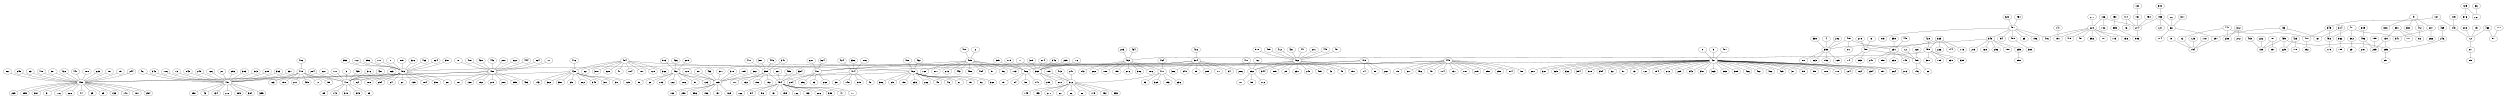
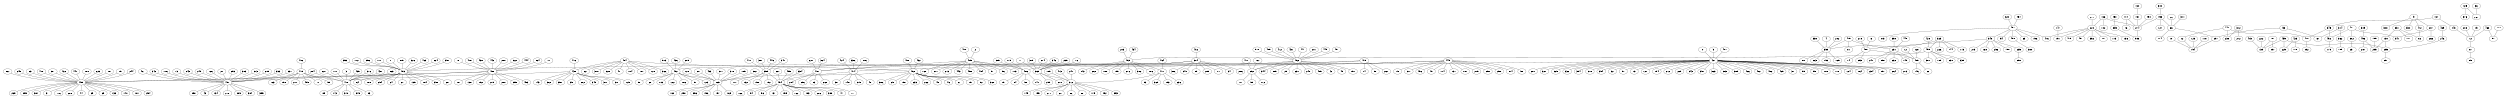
(2454, 17) -> none
